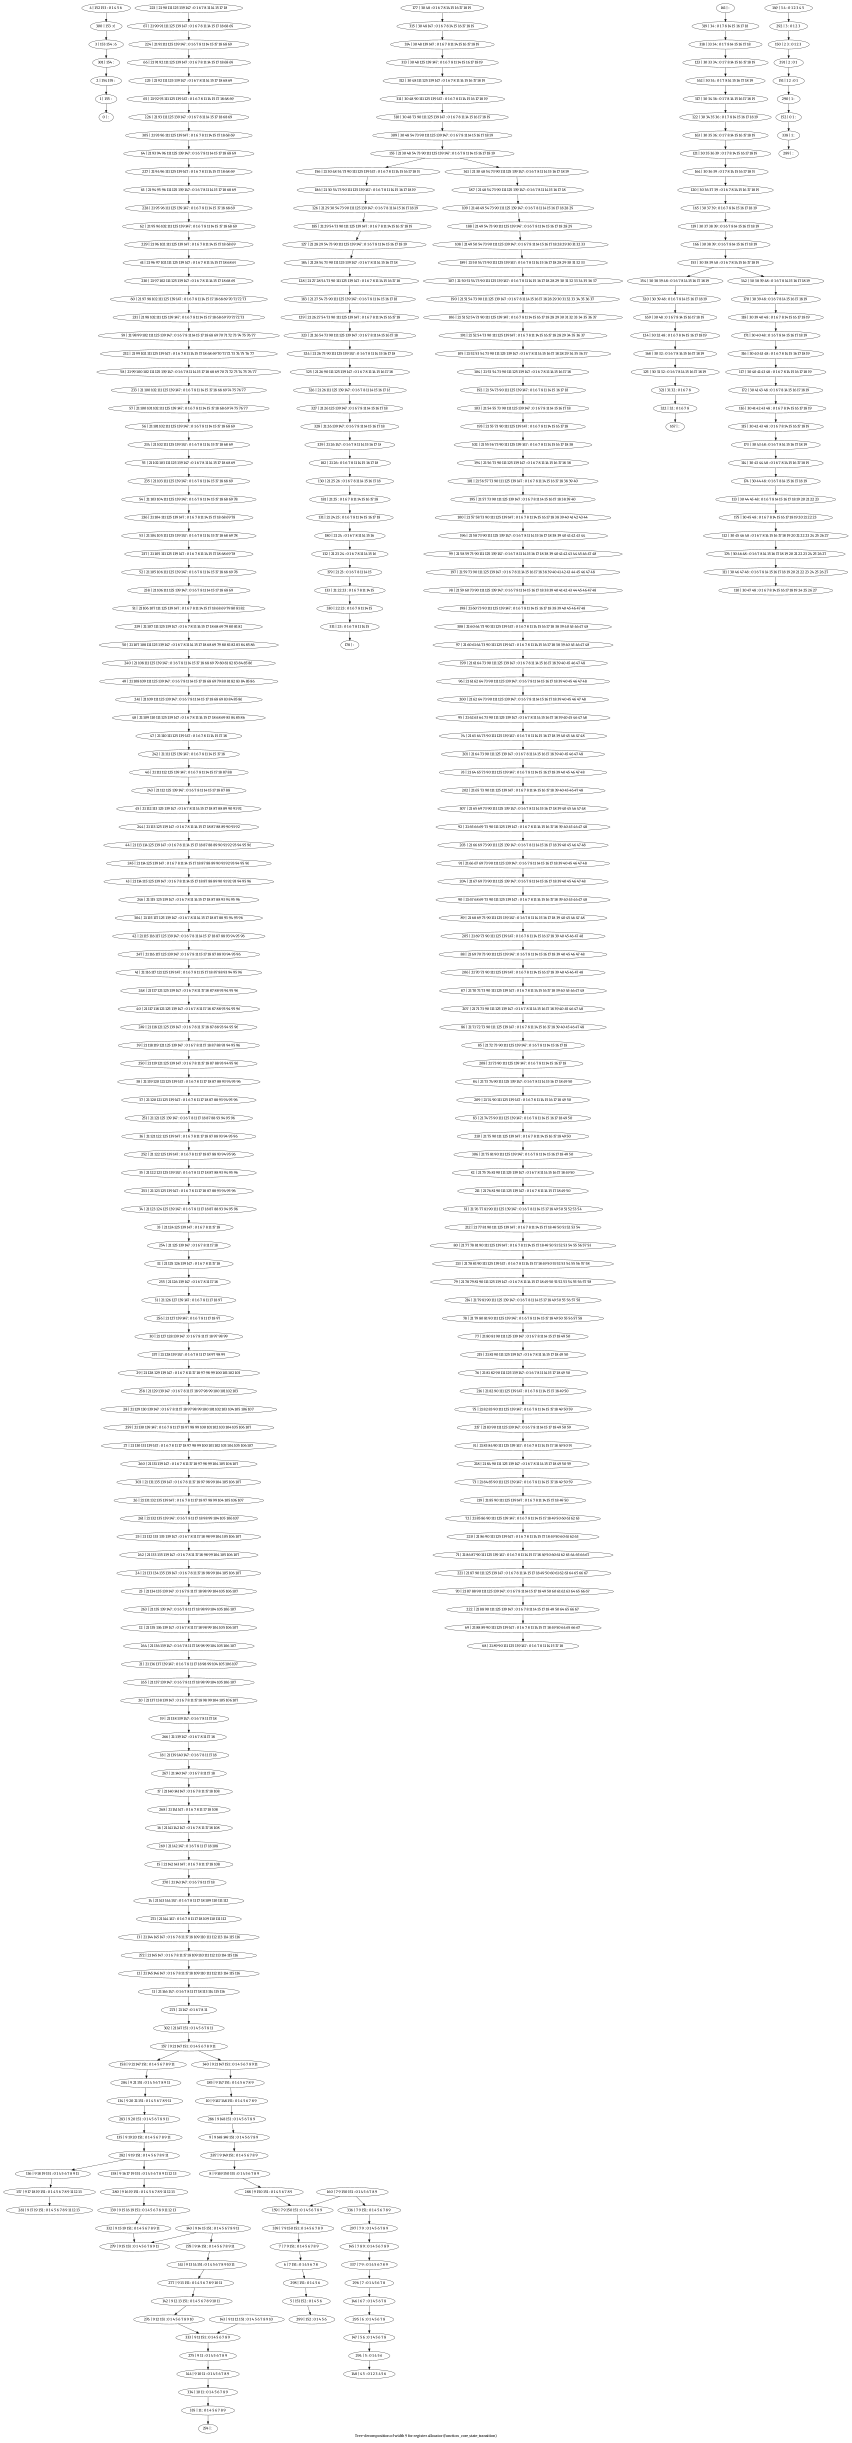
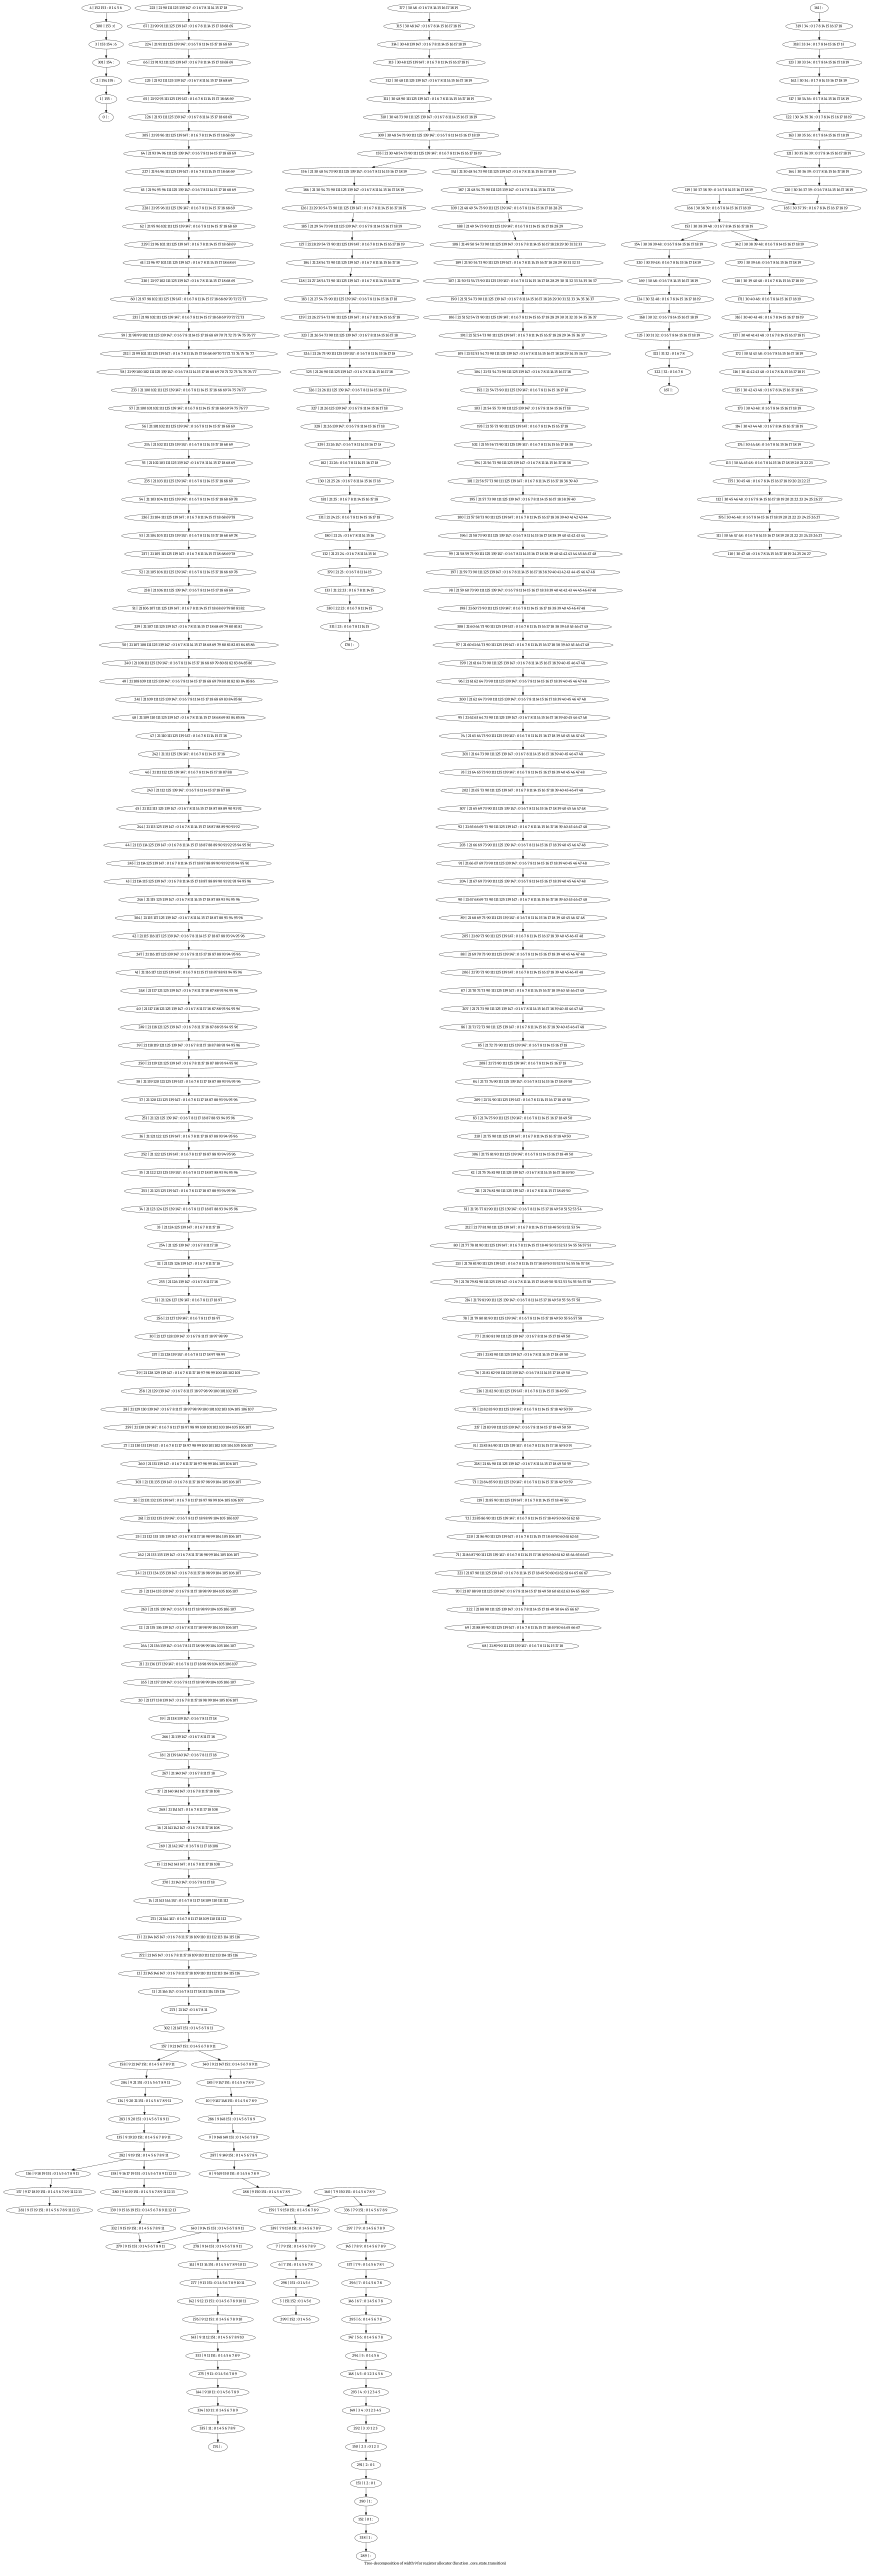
(725, 216) -> (767, 199)
(187, 2328) -> (218, 2327)
none -> (366, 2392)
